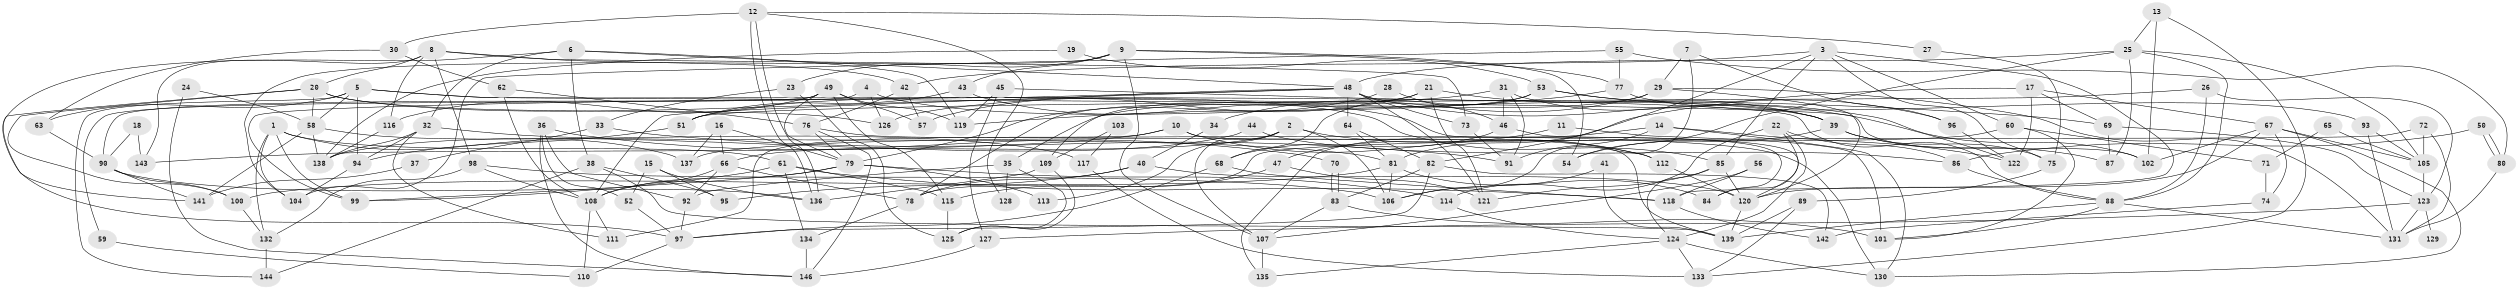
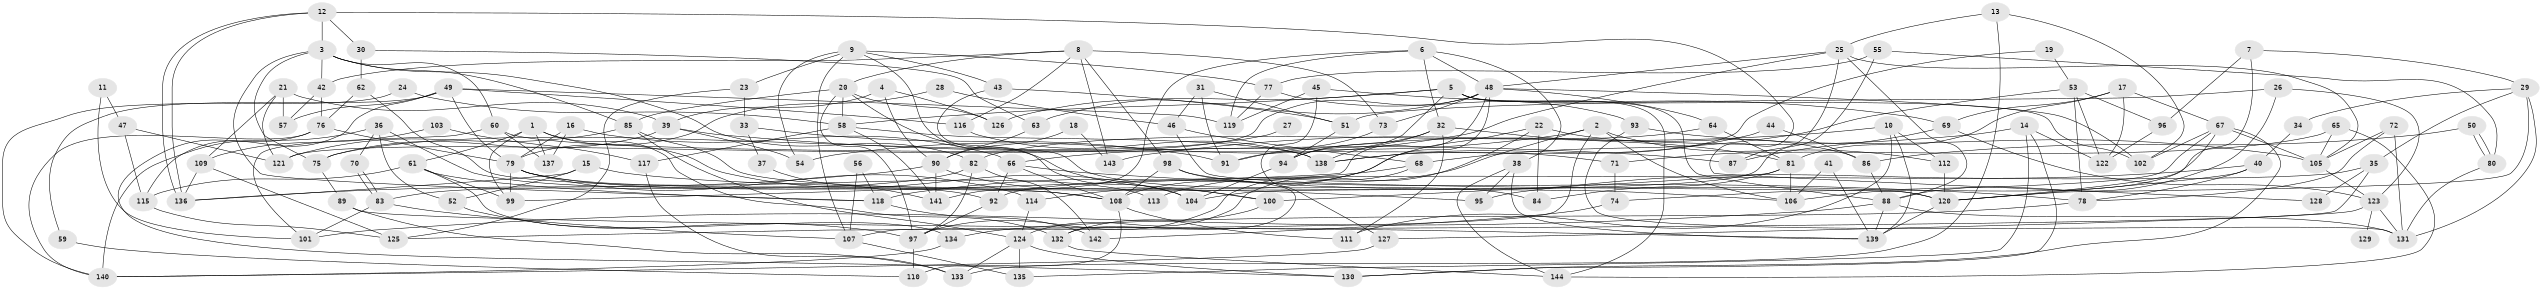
(1341, 19) -> (322, 31)
(1669, 108) -> none
none -> (2079, 274)
(806, 277) -> (103, 277)
